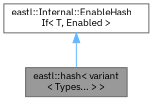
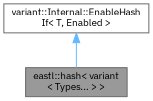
(76, 18) -> (76, 18)
